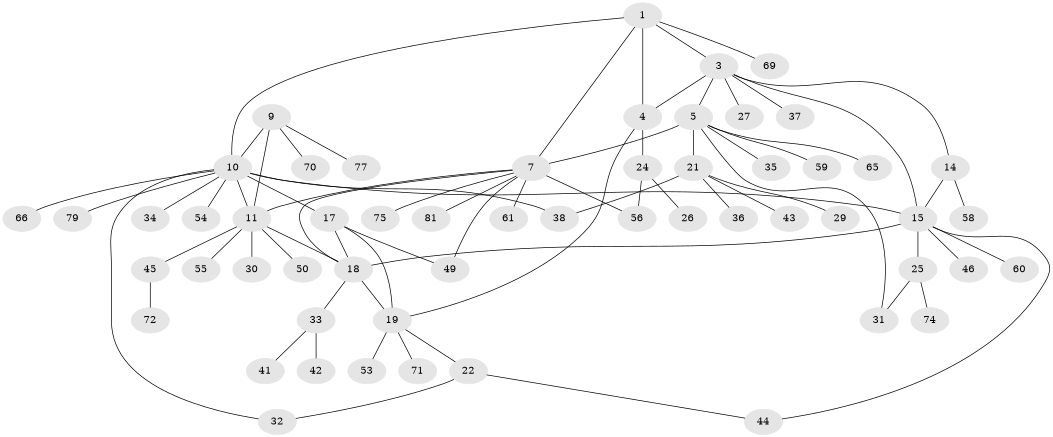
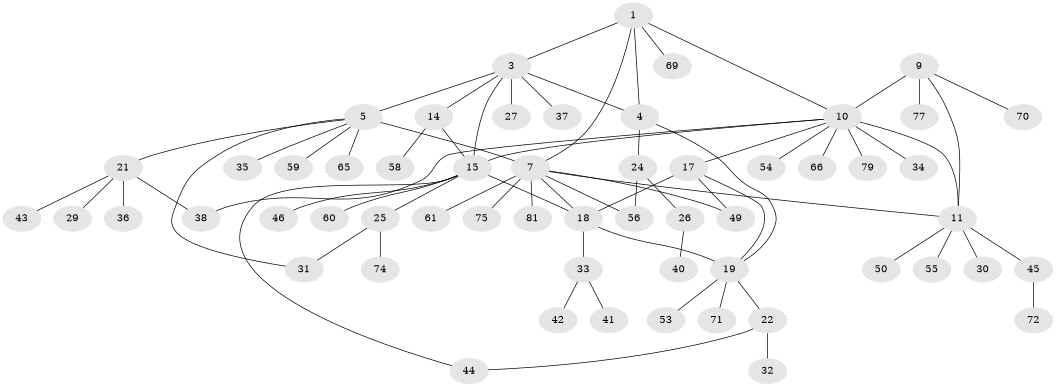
(303, 244) -> none
none -> (679, 270)
(111, 308) -> none
